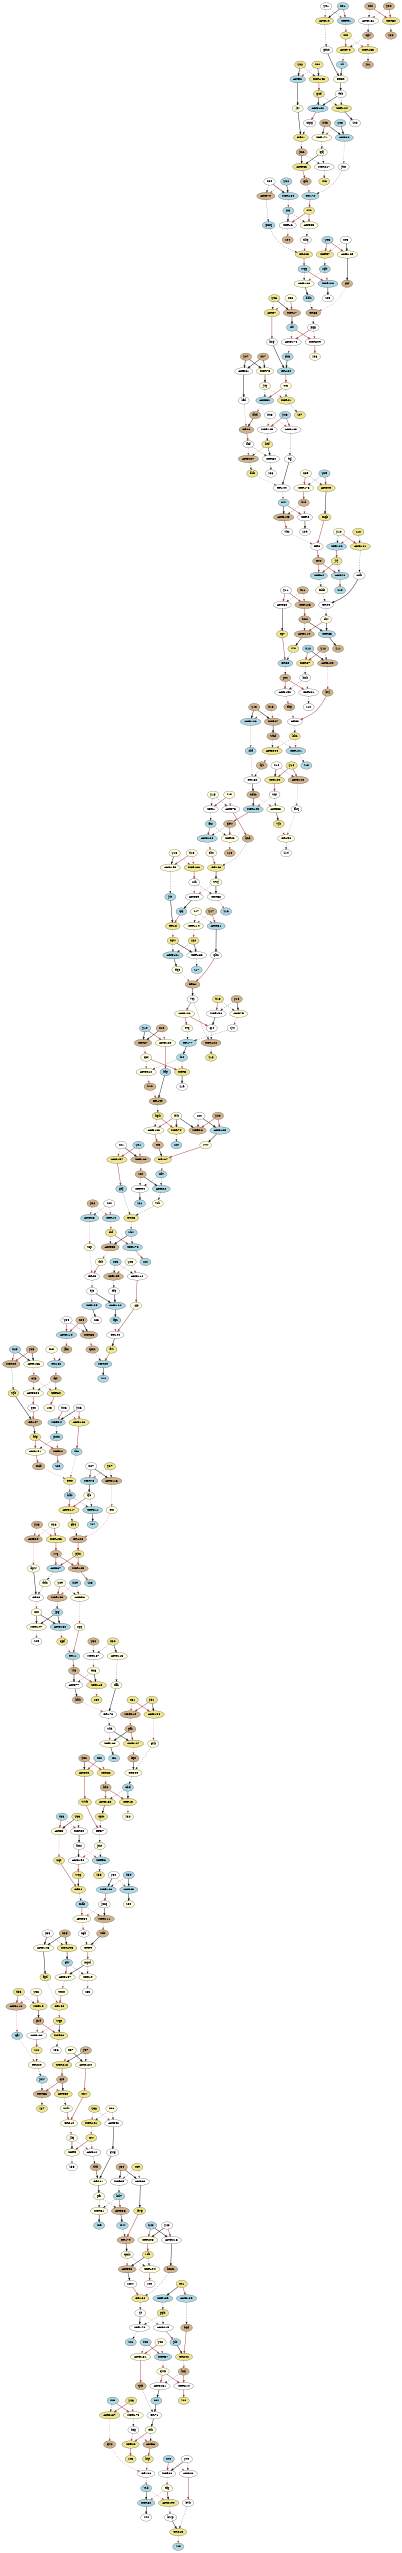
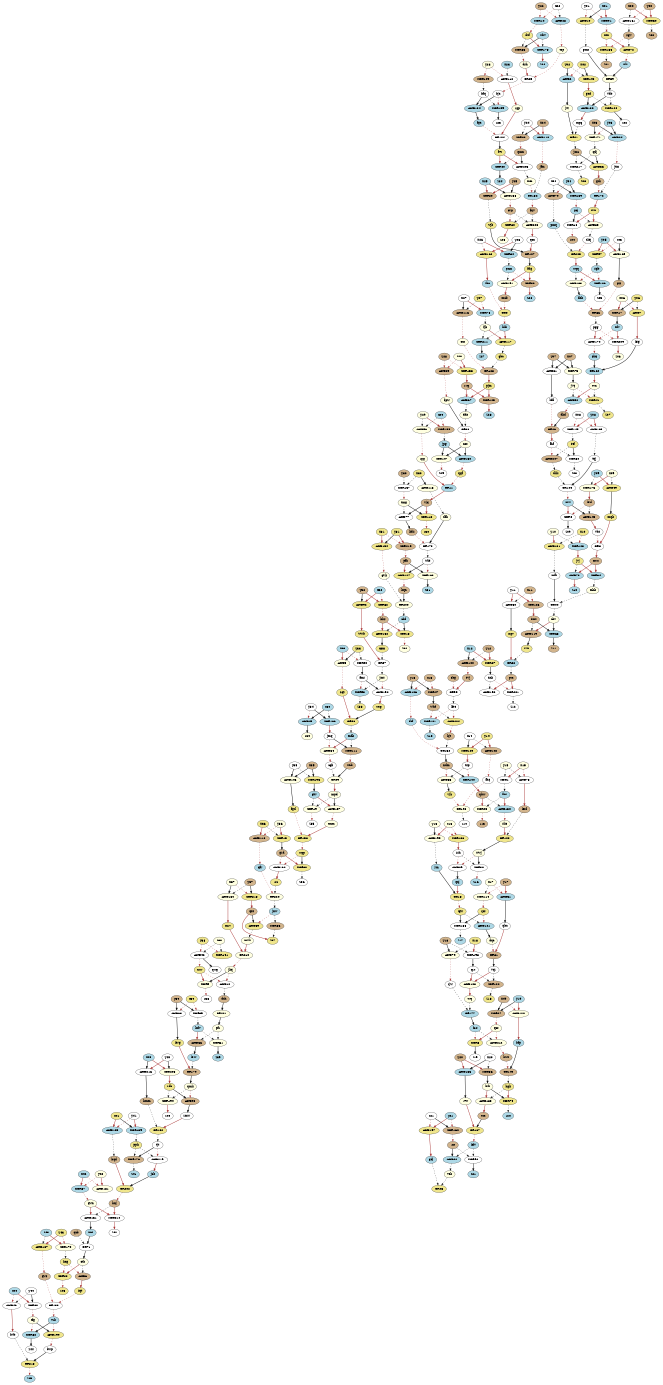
none -> (490, 100)
none -> (522, 167)
(311, 305) -> (587, 305)
(265, 480) -> (561, 480)
(305, 670) -> (490, 670)
(287, 699) -> none
(295, 736) -> (453, 707)
(185, 947) -> (484, 918)
(198, 1021) -> (472, 976)
(162, 1028) -> (504, 999)
none -> (134, 1116)
(186, 1122) -> (488, 1078)
(131, 1224) -> none
(110, 1247) -> (520, 50)
(115, 1268) -> none
(89, 1487) -> (485, 319)
(53, 2086) -> (246, 932)
(91, 2130) -> (200, 962)
(106, 2166) -> none
(139, 2328) -> (134, 1160)
(141, 2370) -> none
(184, 2401) -> (114, 1233)
(133, 2430) -> (66, 1262)
(131, 2451) -> (63, 1283)
